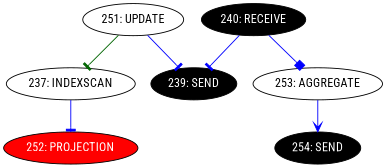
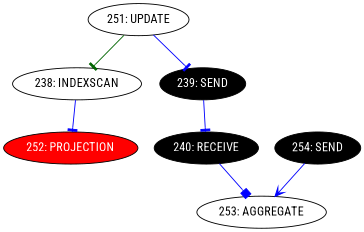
(225, 50) -> (204, 114)
(71, 84) -> (77, 84)
(318, 112) -> (293, 177)
